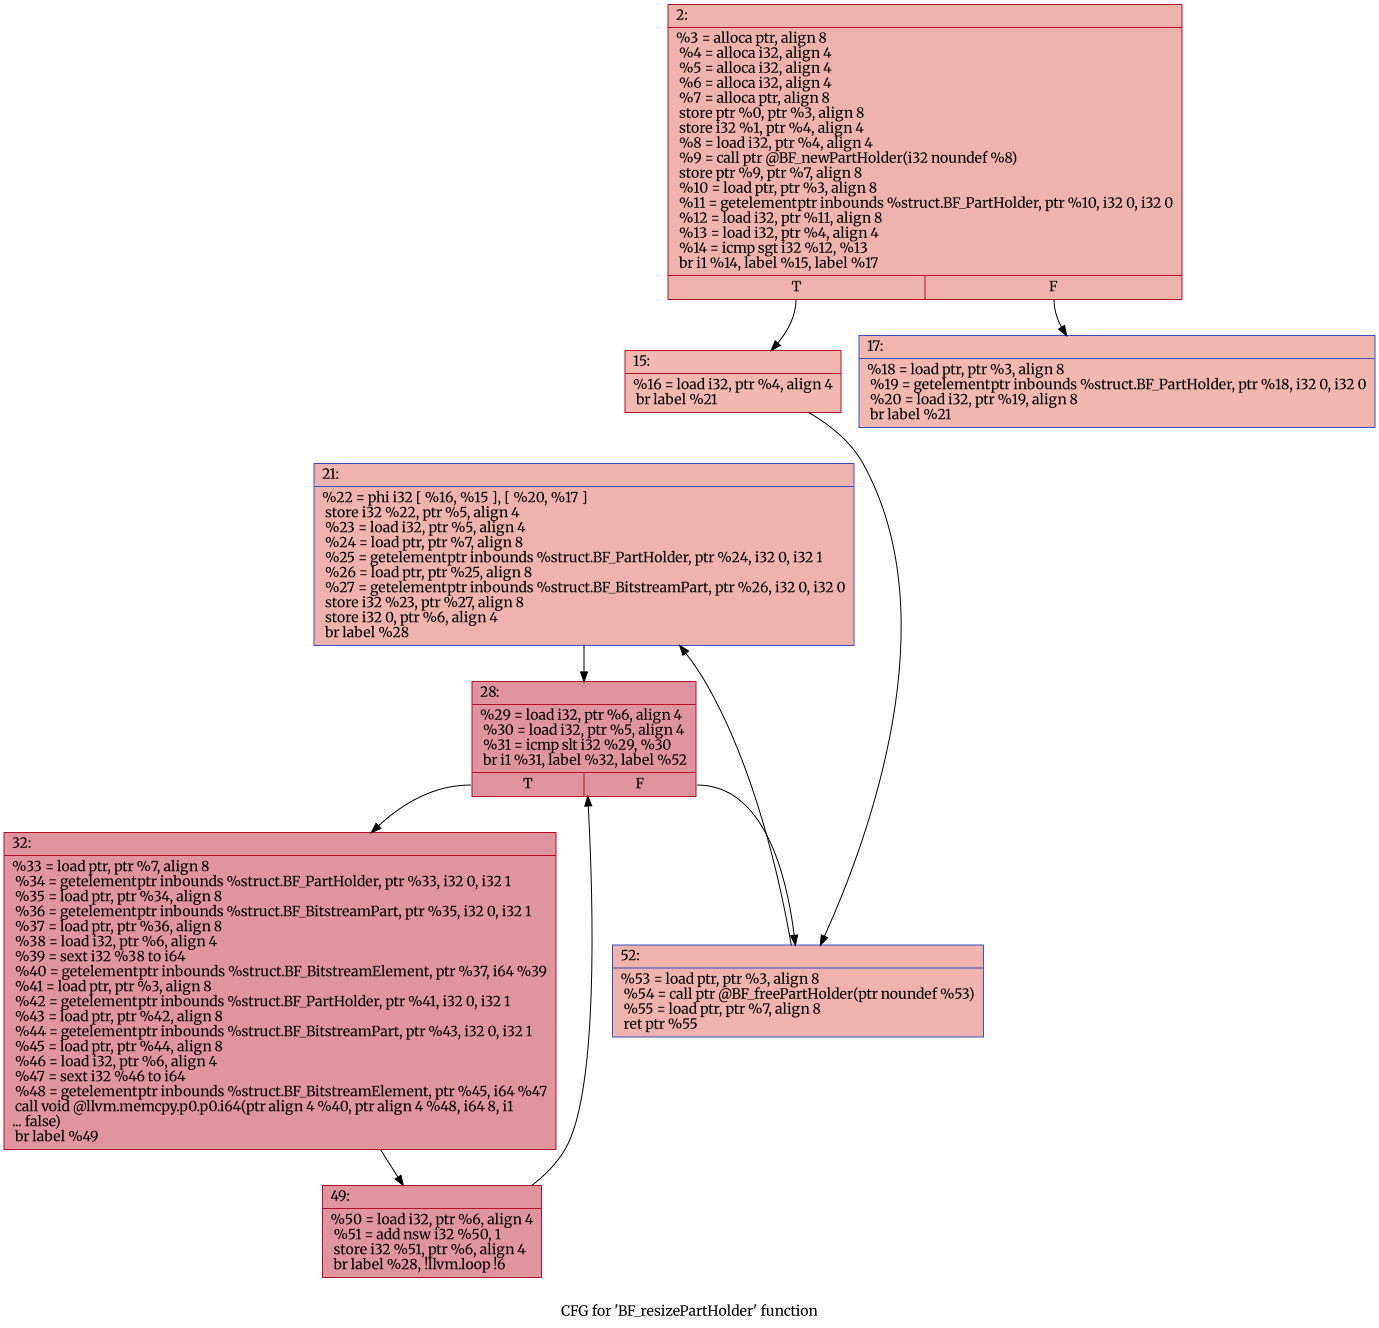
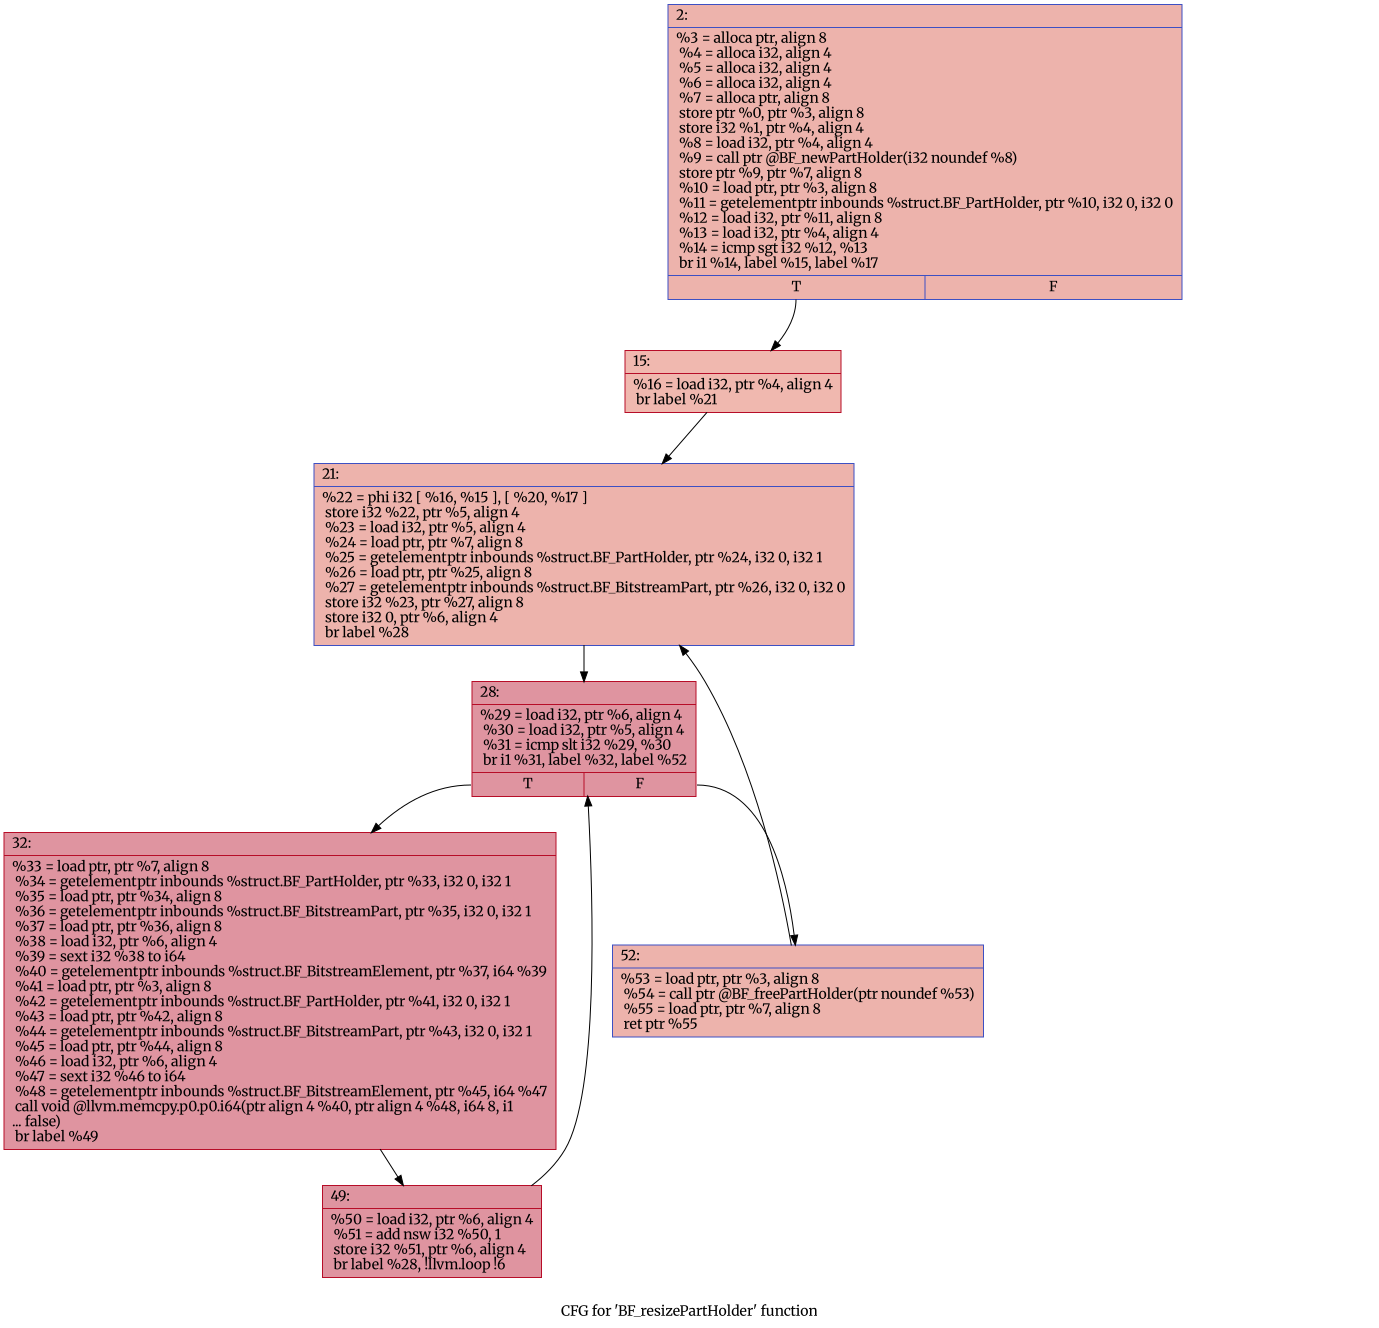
(925, 152) -> (925, 152)
(1117, 382) -> none
(899, 664) -> (688, 434)
